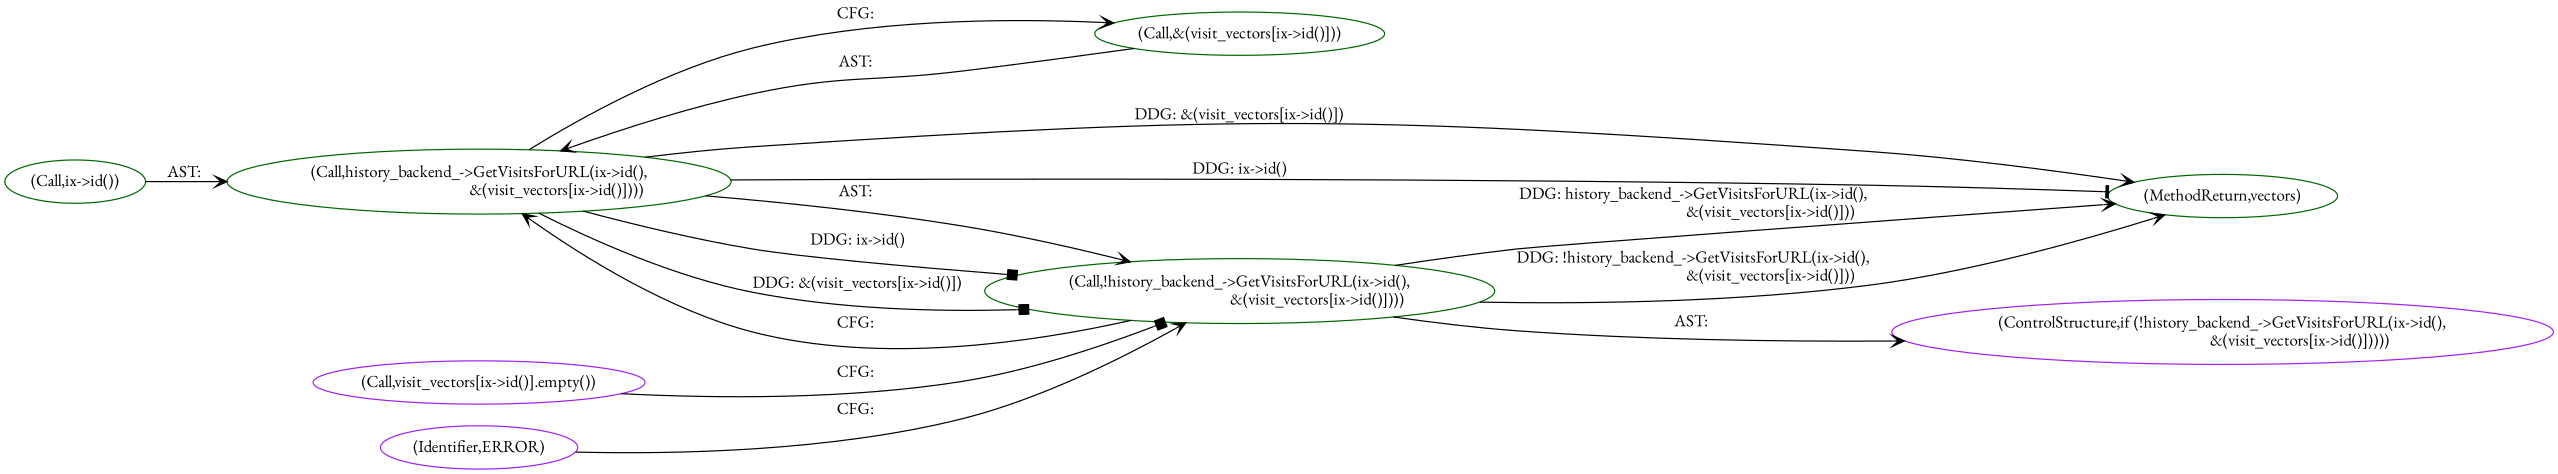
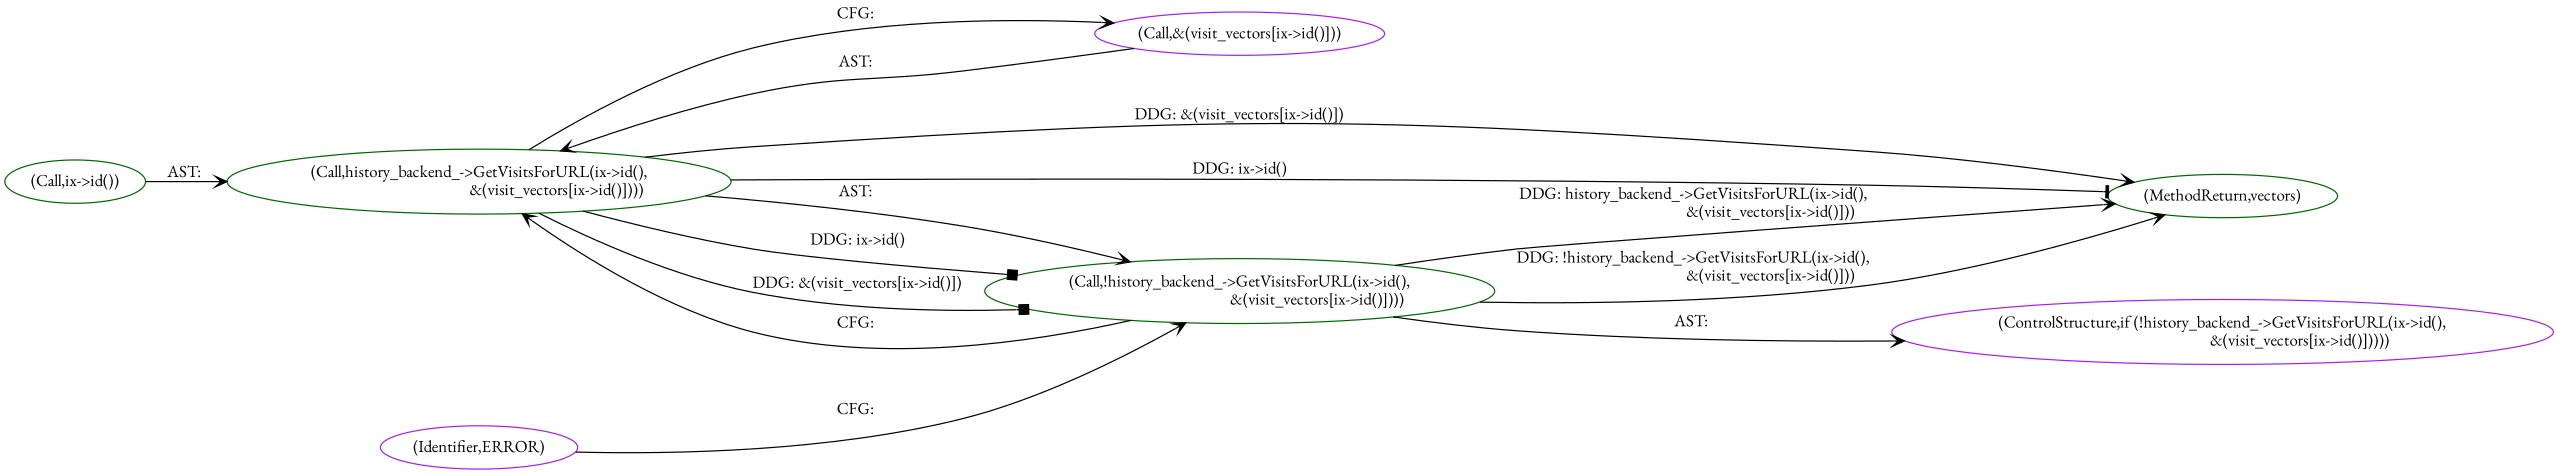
(1240, 34) -> (1240, 34)
(479, 382) -> none
